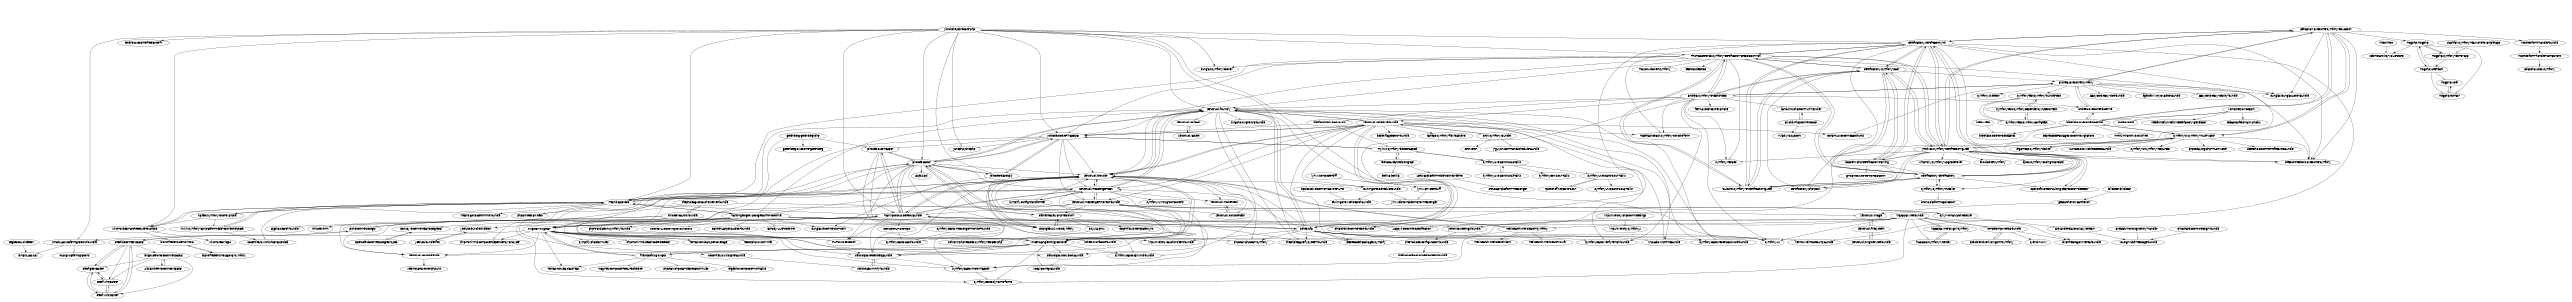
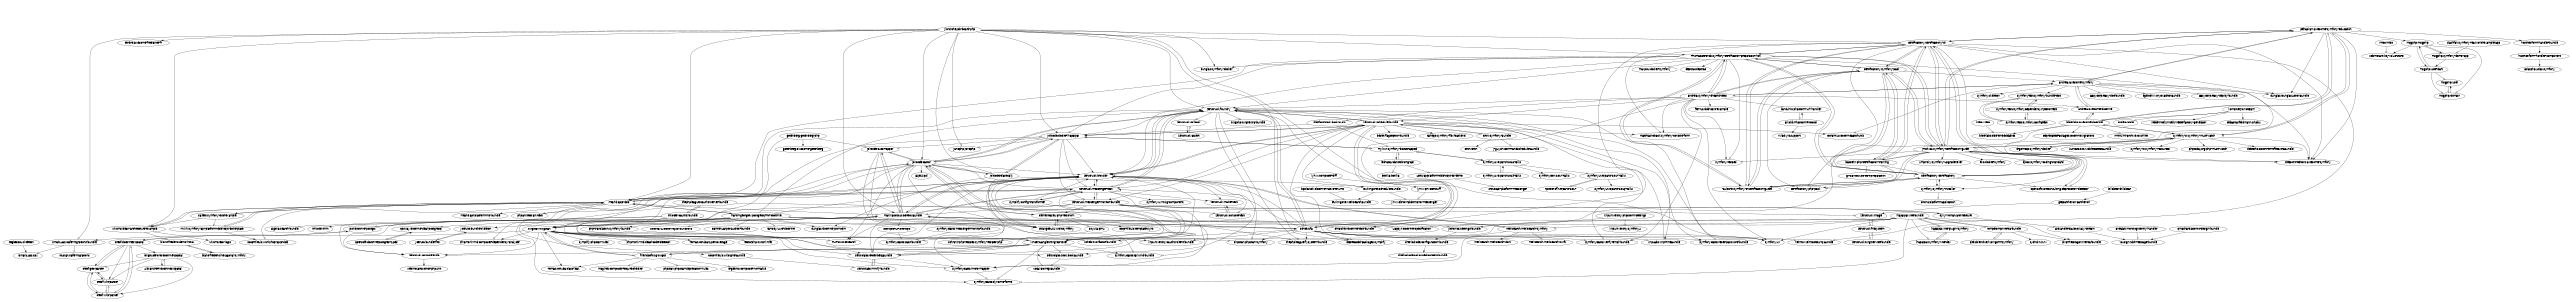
(1190, 214) -> none
none -> (1208, 235)
